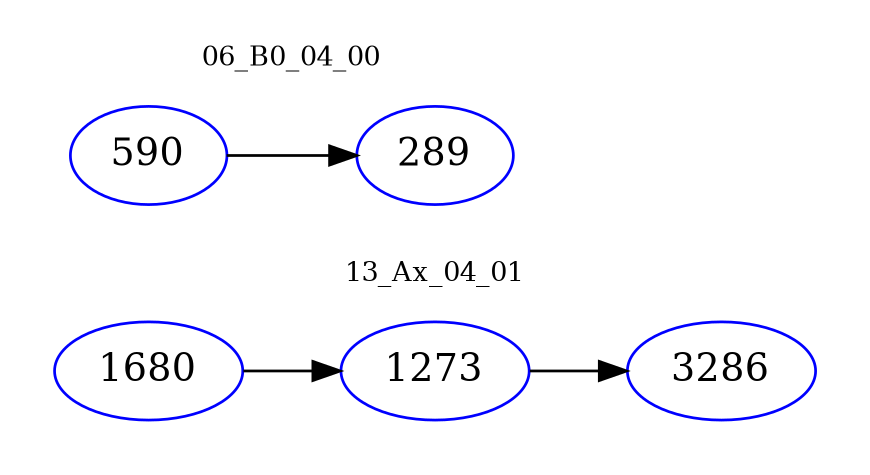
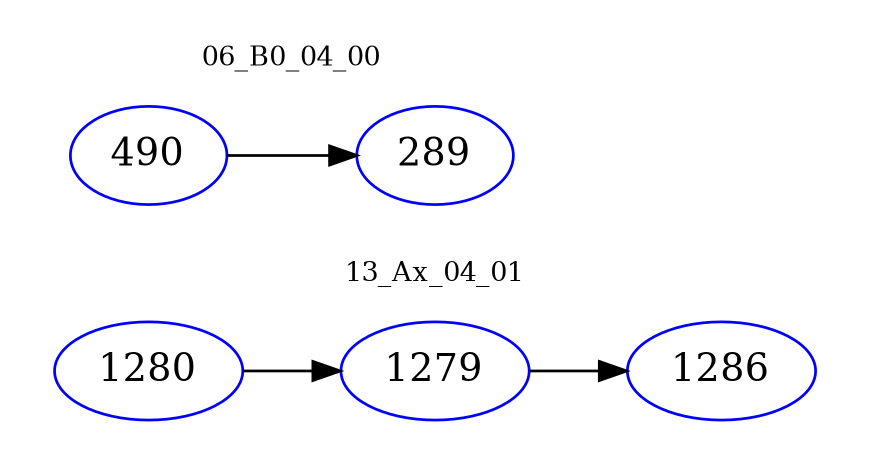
(149, 155) -> (149, 155)
(149, 371) -> (149, 371)
(435, 371) -> (435, 371)
(721, 371) -> (721, 371)
